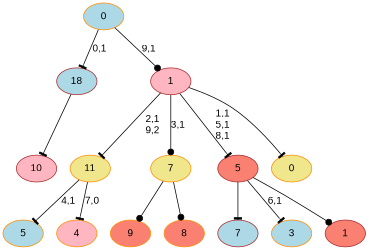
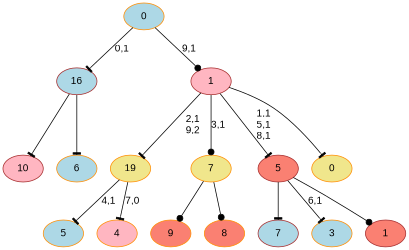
(77, 81) -> (77, 81)
none -> (77, 169)
(90, 169) -> (131, 169)
